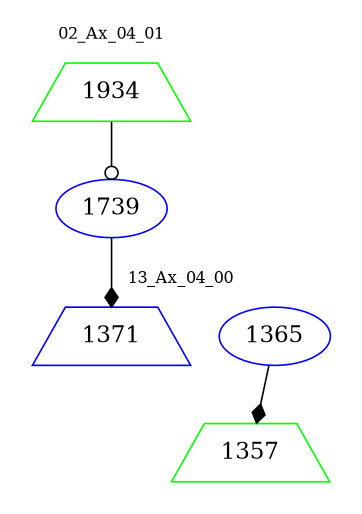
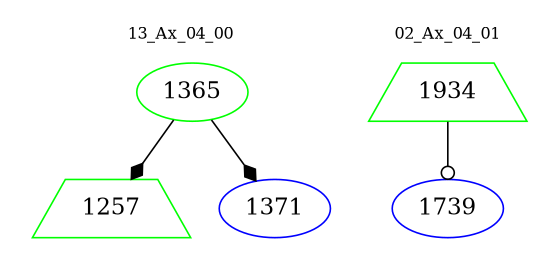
(112, 274) -> (228, 142)
(112, 336) -> (275, 209)
(275, 336) -> (192, 92)
(251, 453) -> (112, 209)
